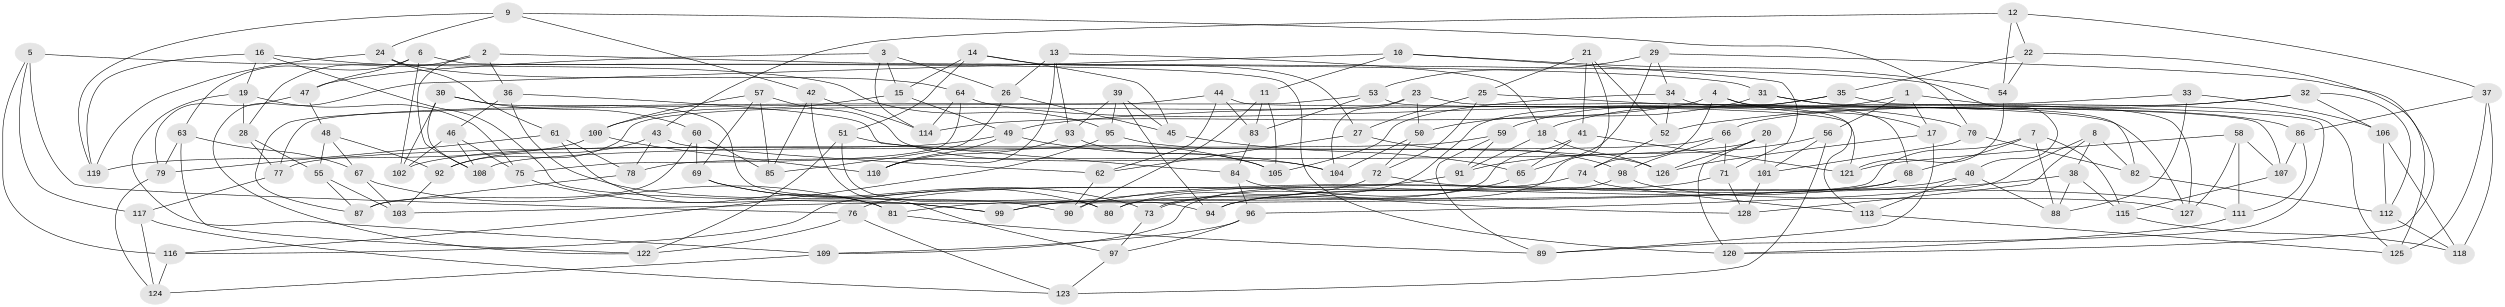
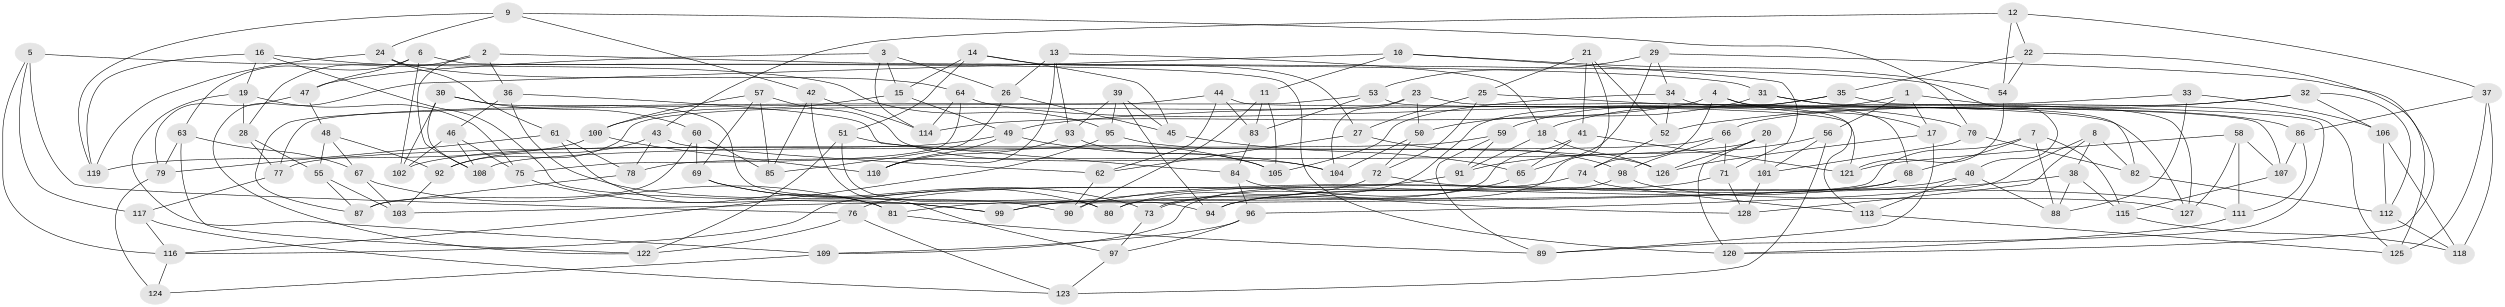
(148, 257) -> (155, 234)
